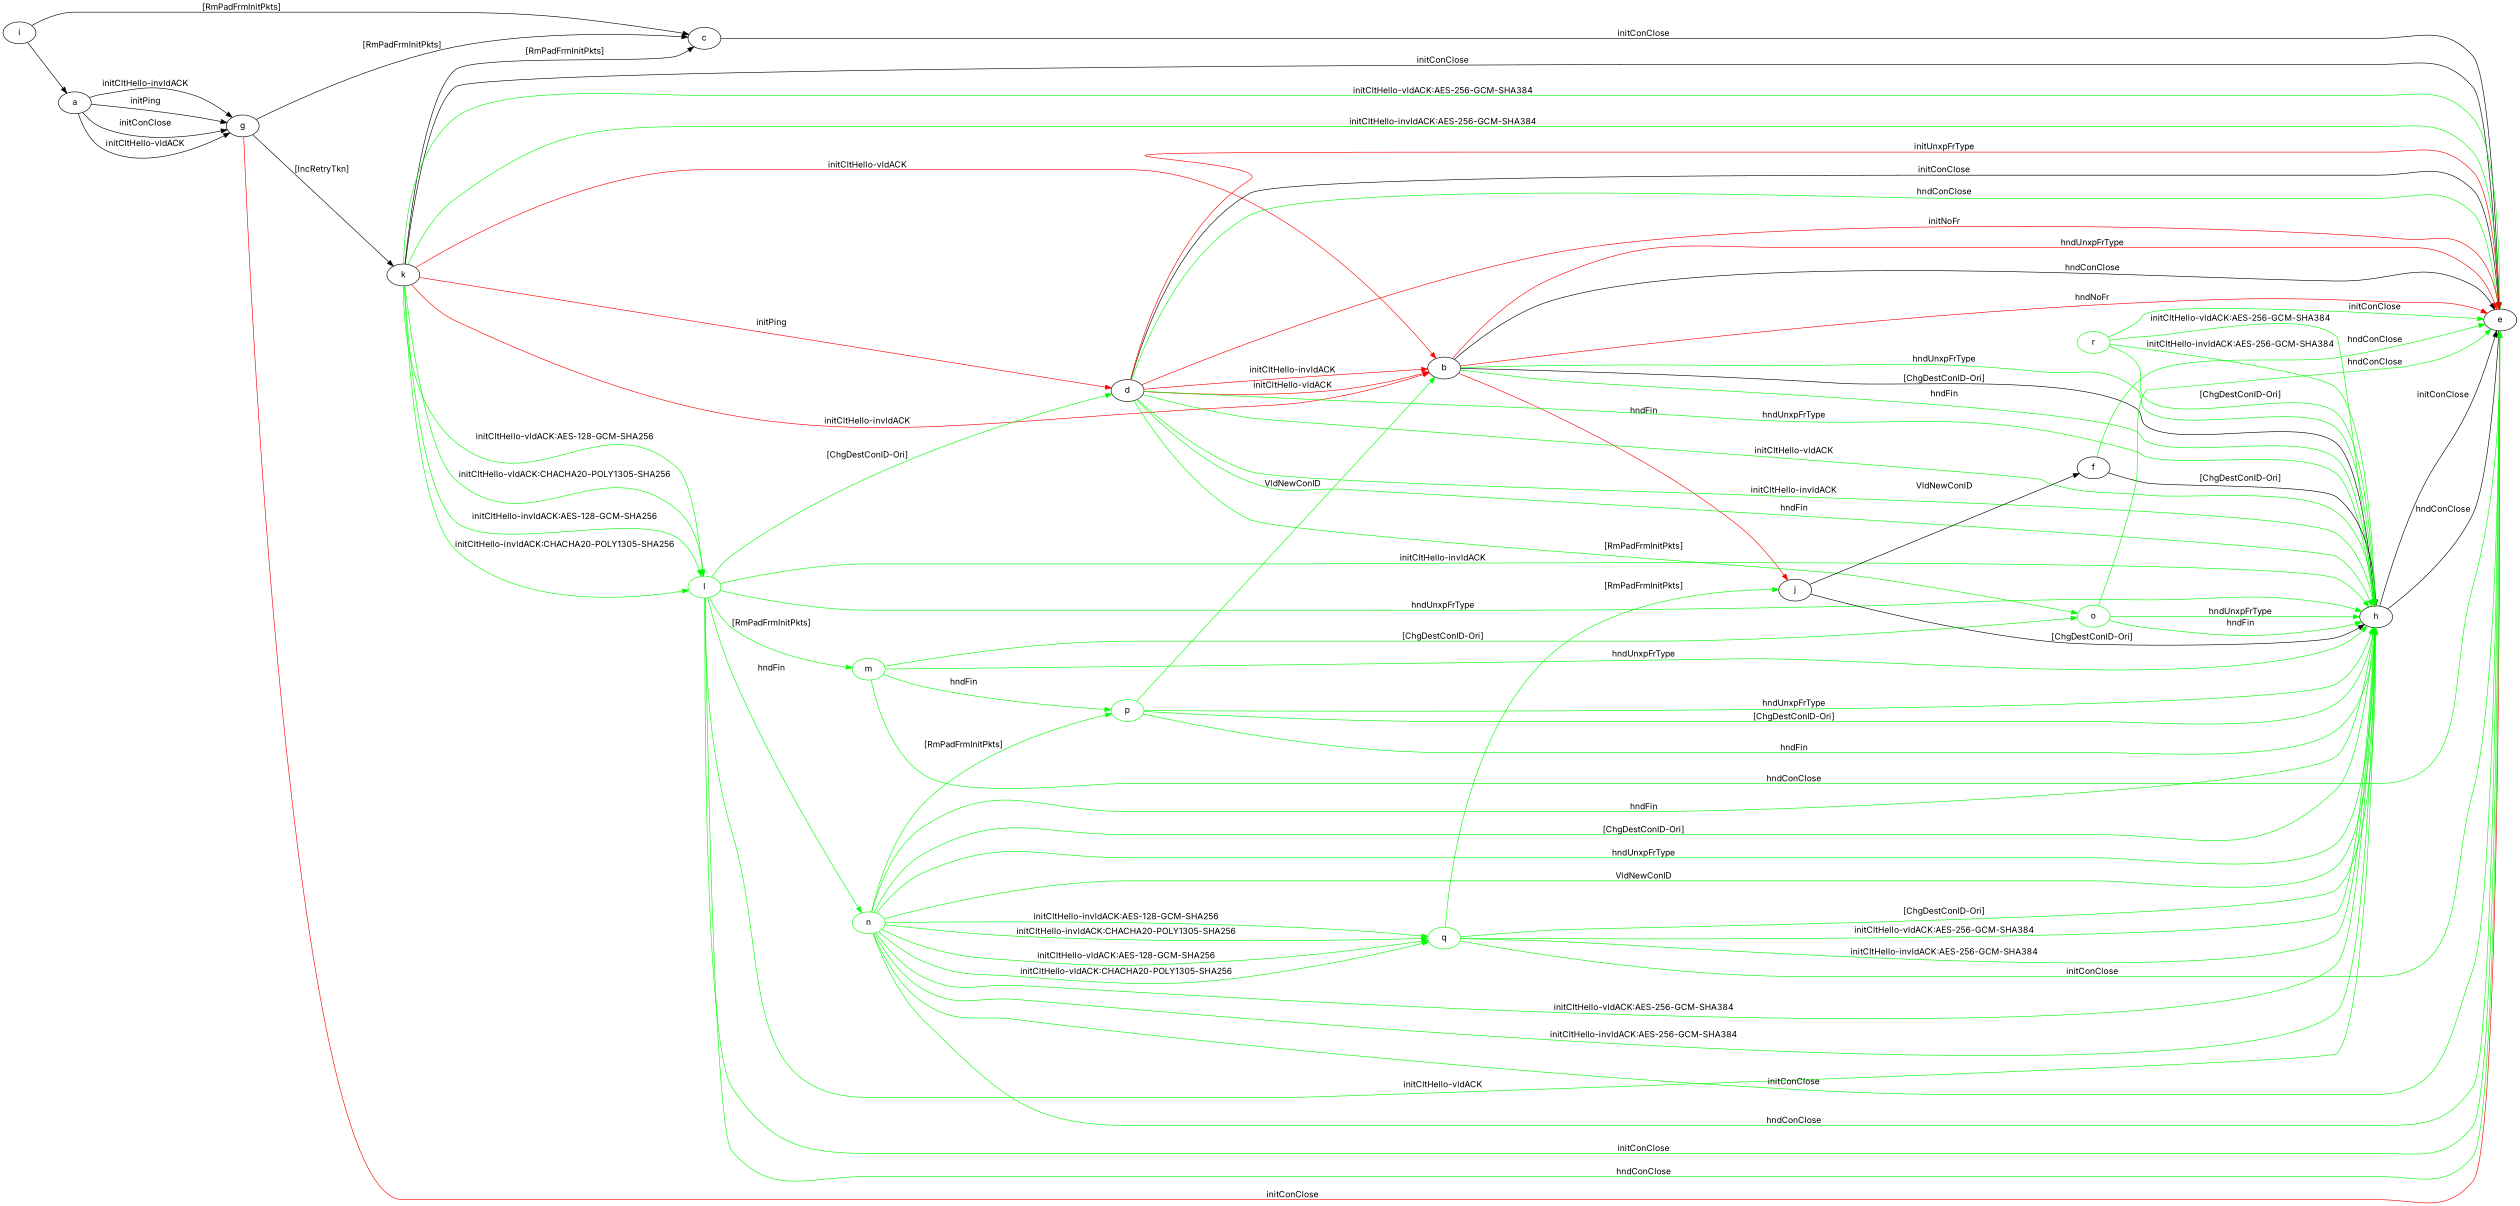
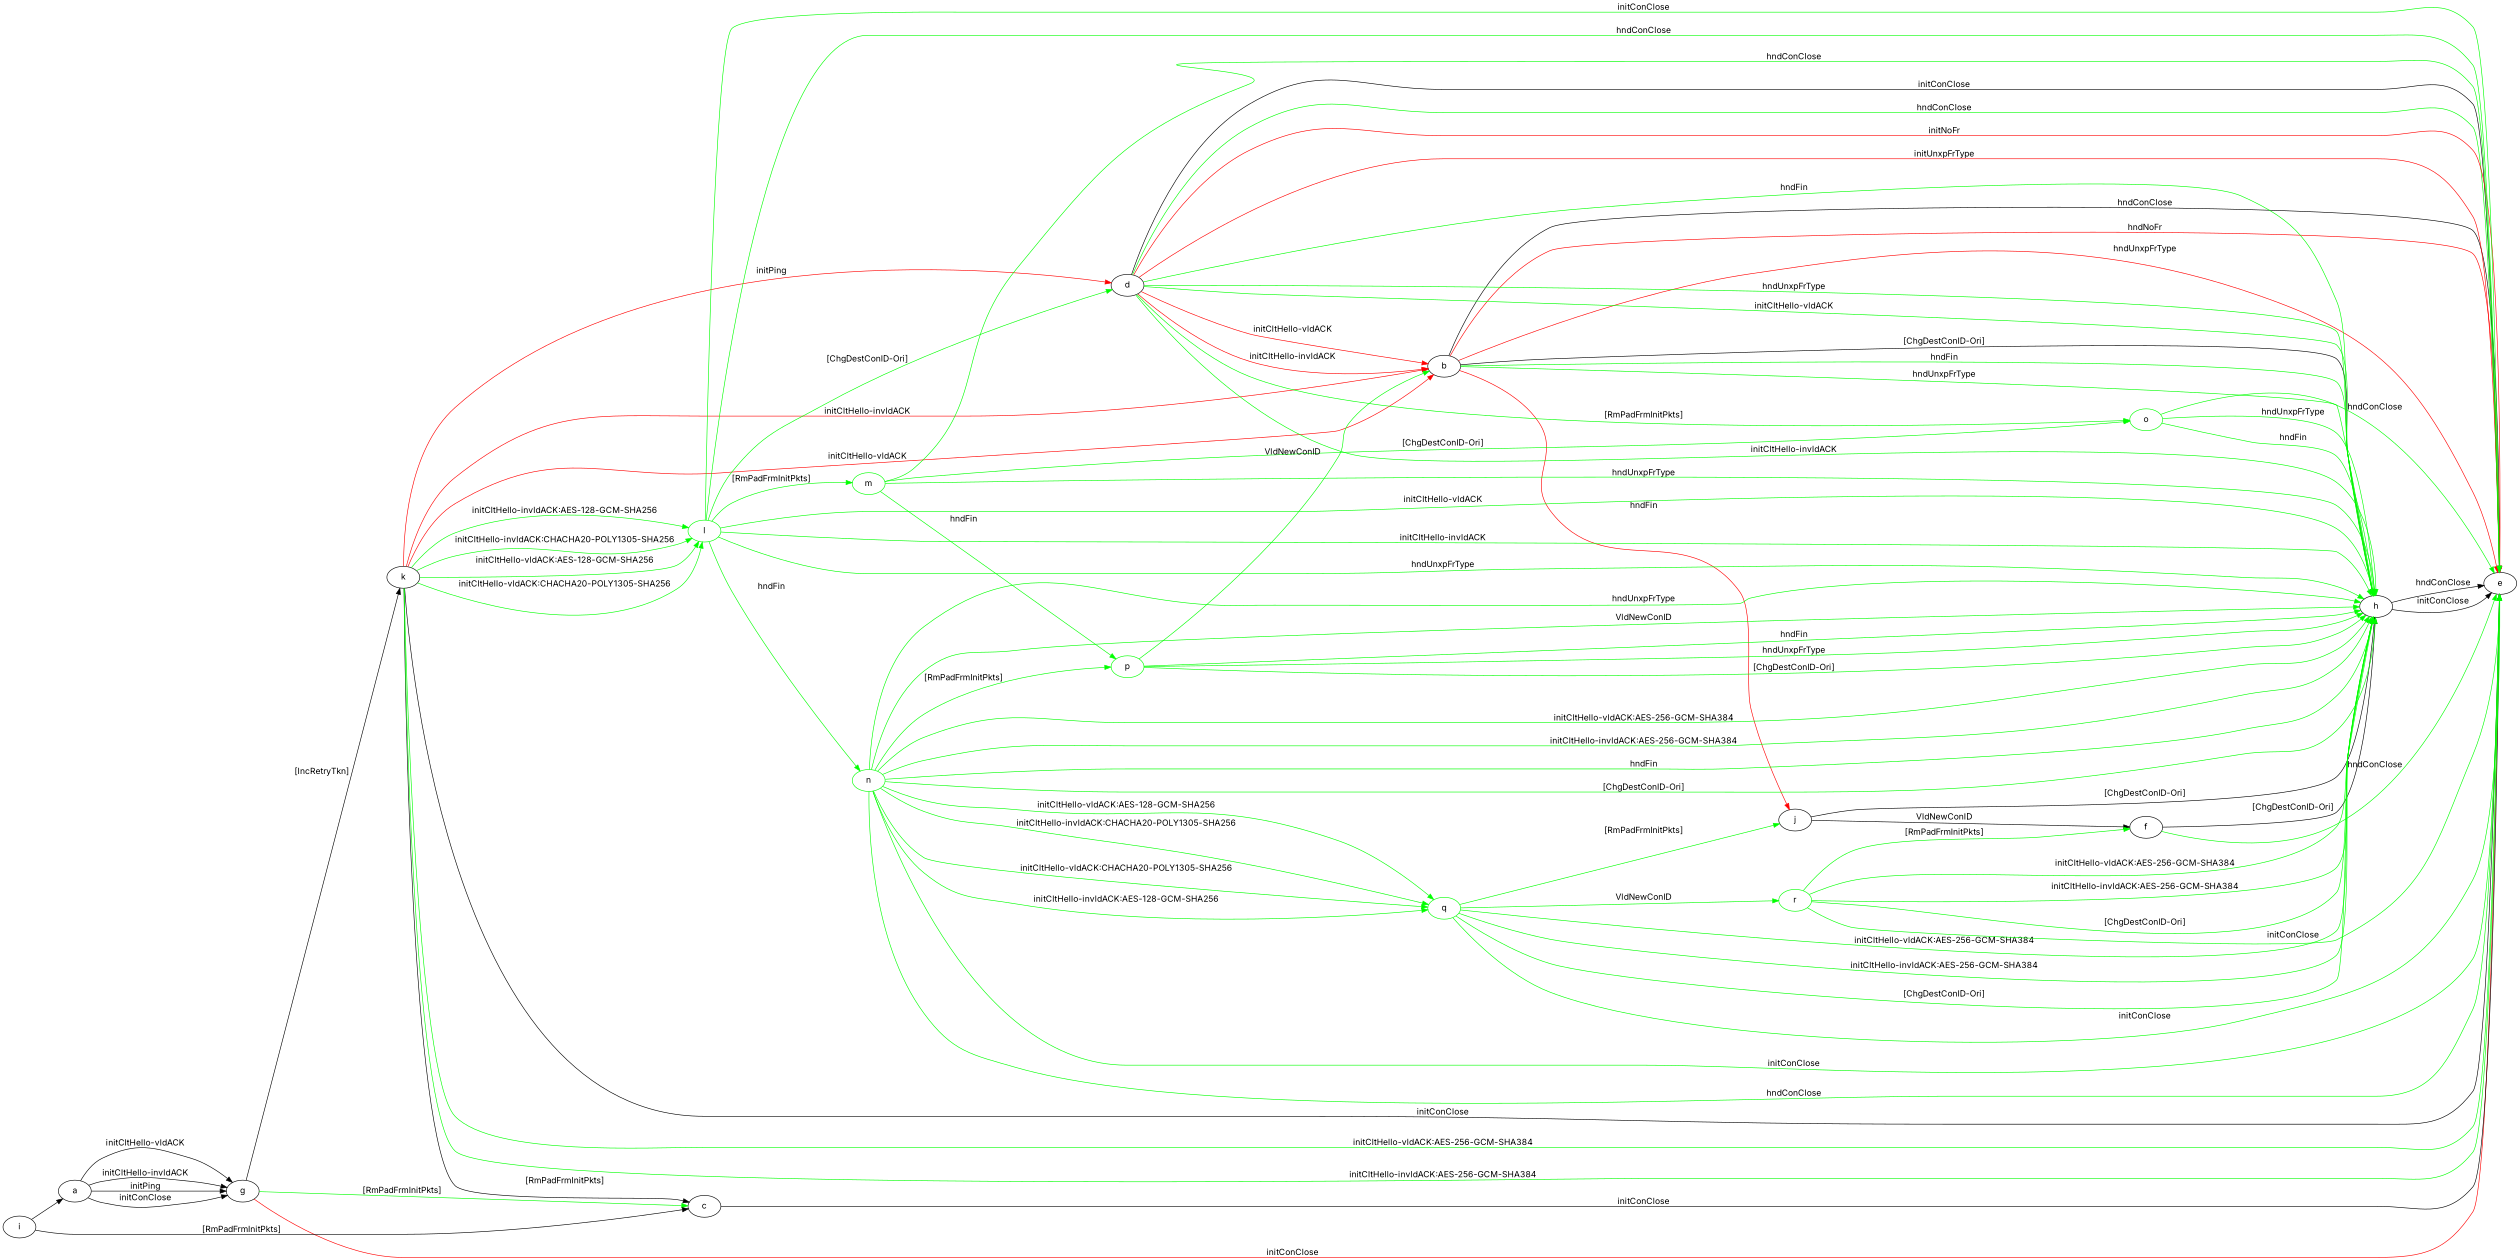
(462, 46) -> (470, 1199)
none -> (1956, 839)
none -> (1617, 904)
